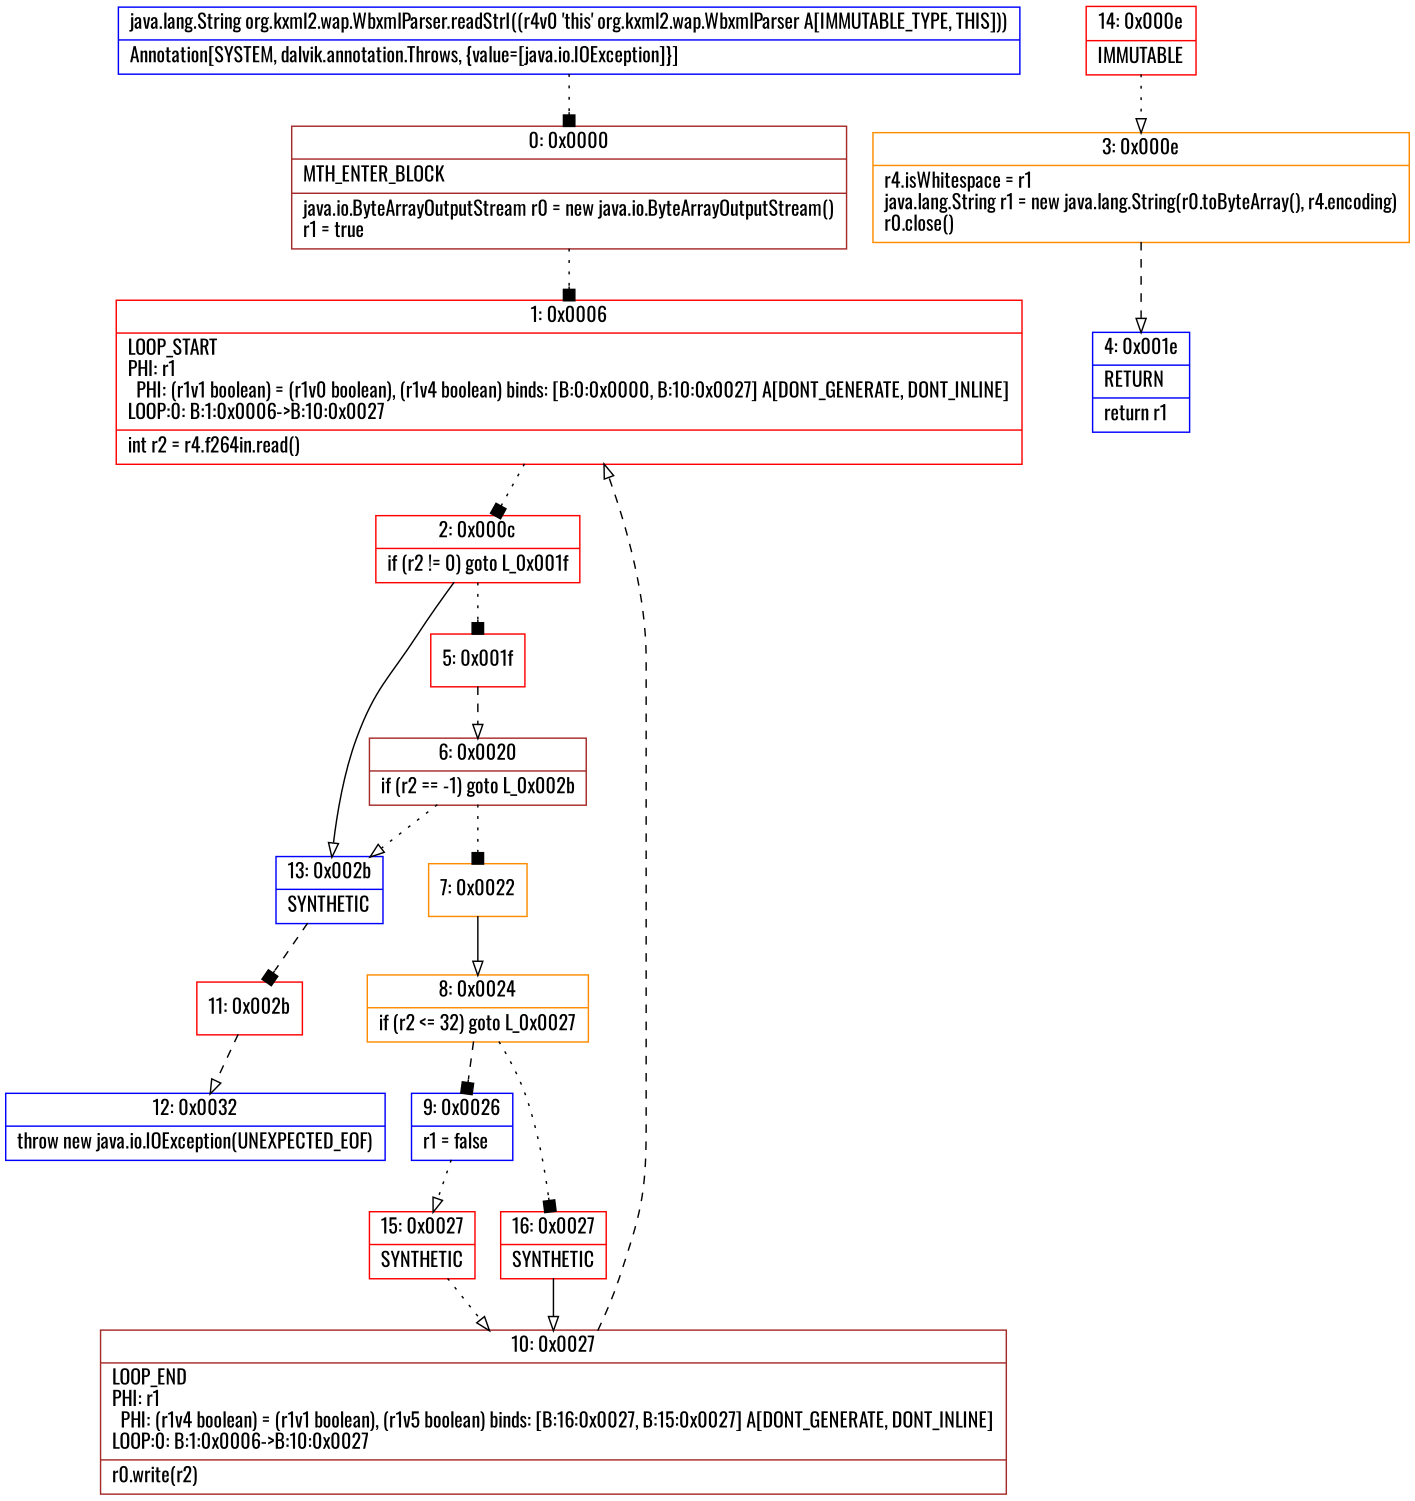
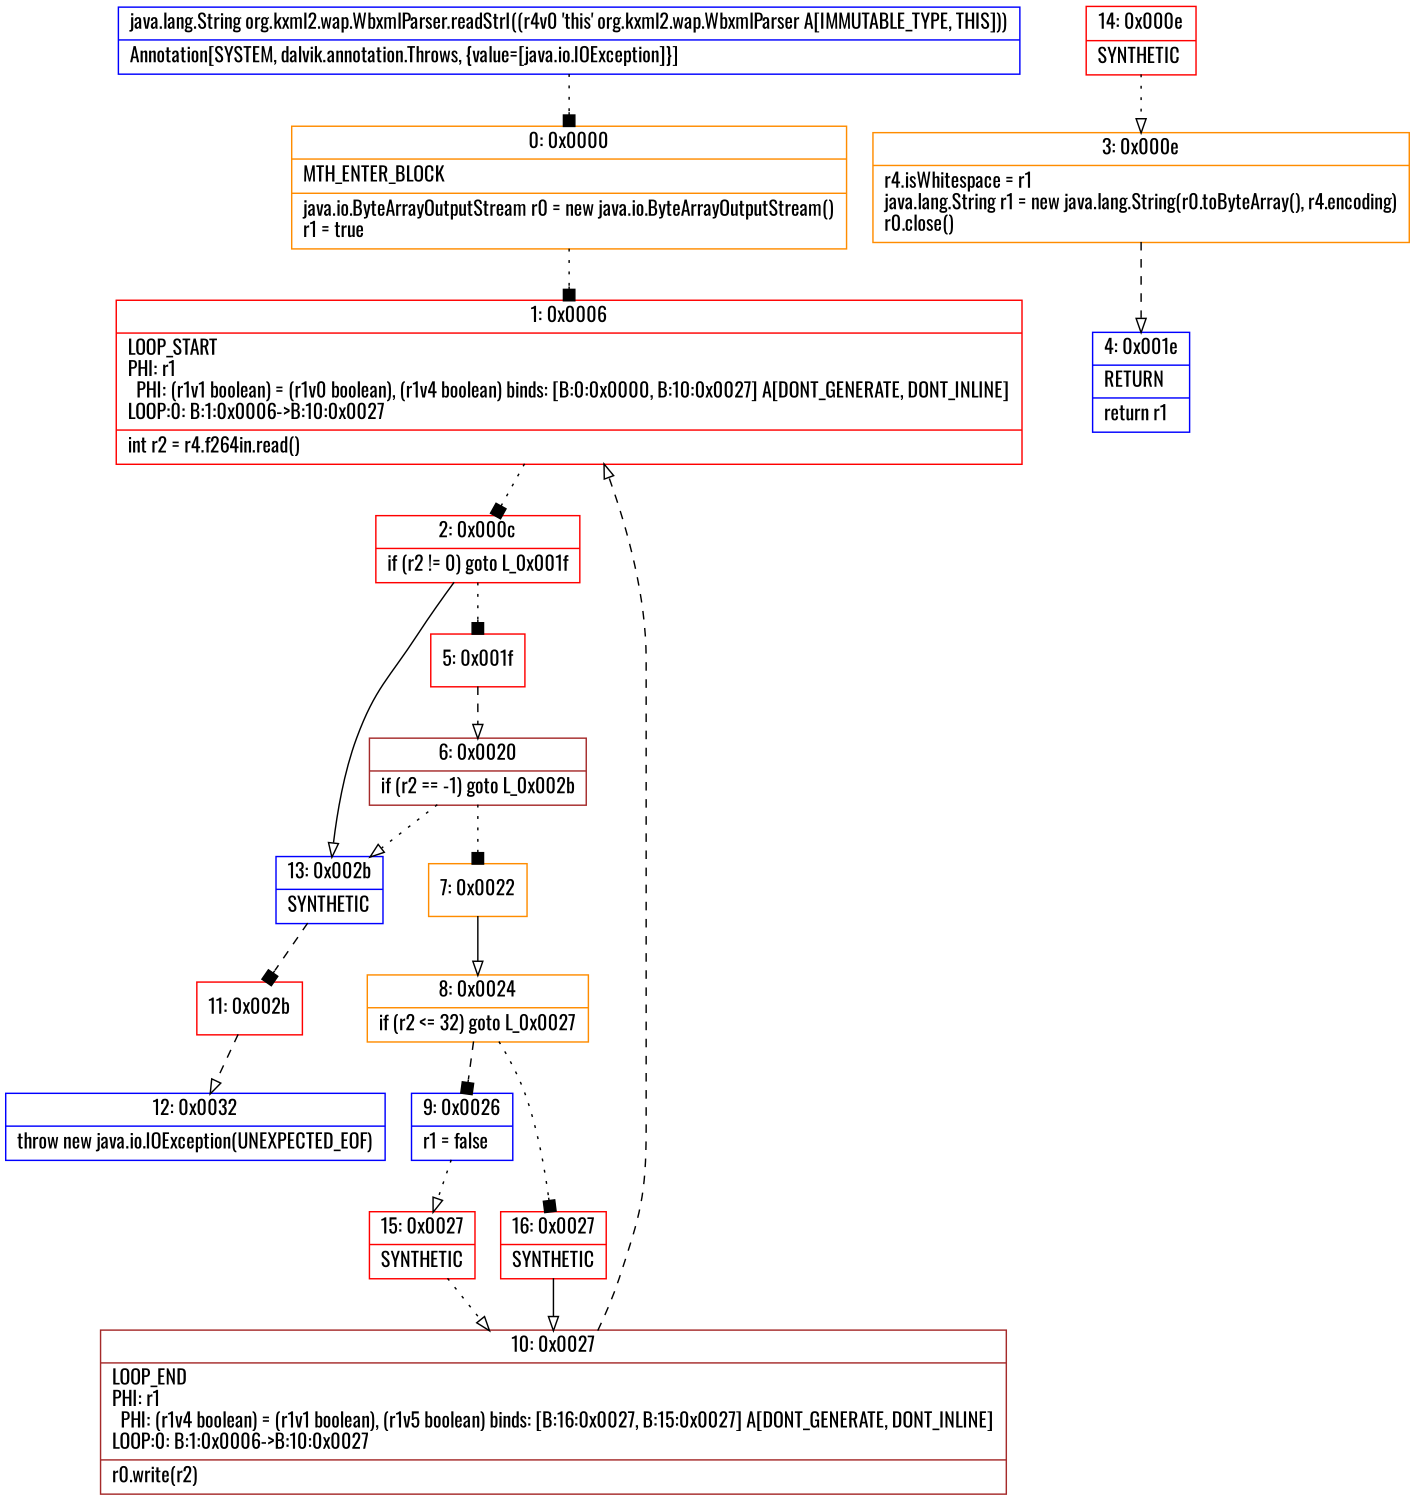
(1141, 57) -> (1139, 57)
(569, 188) -> (569, 188)
